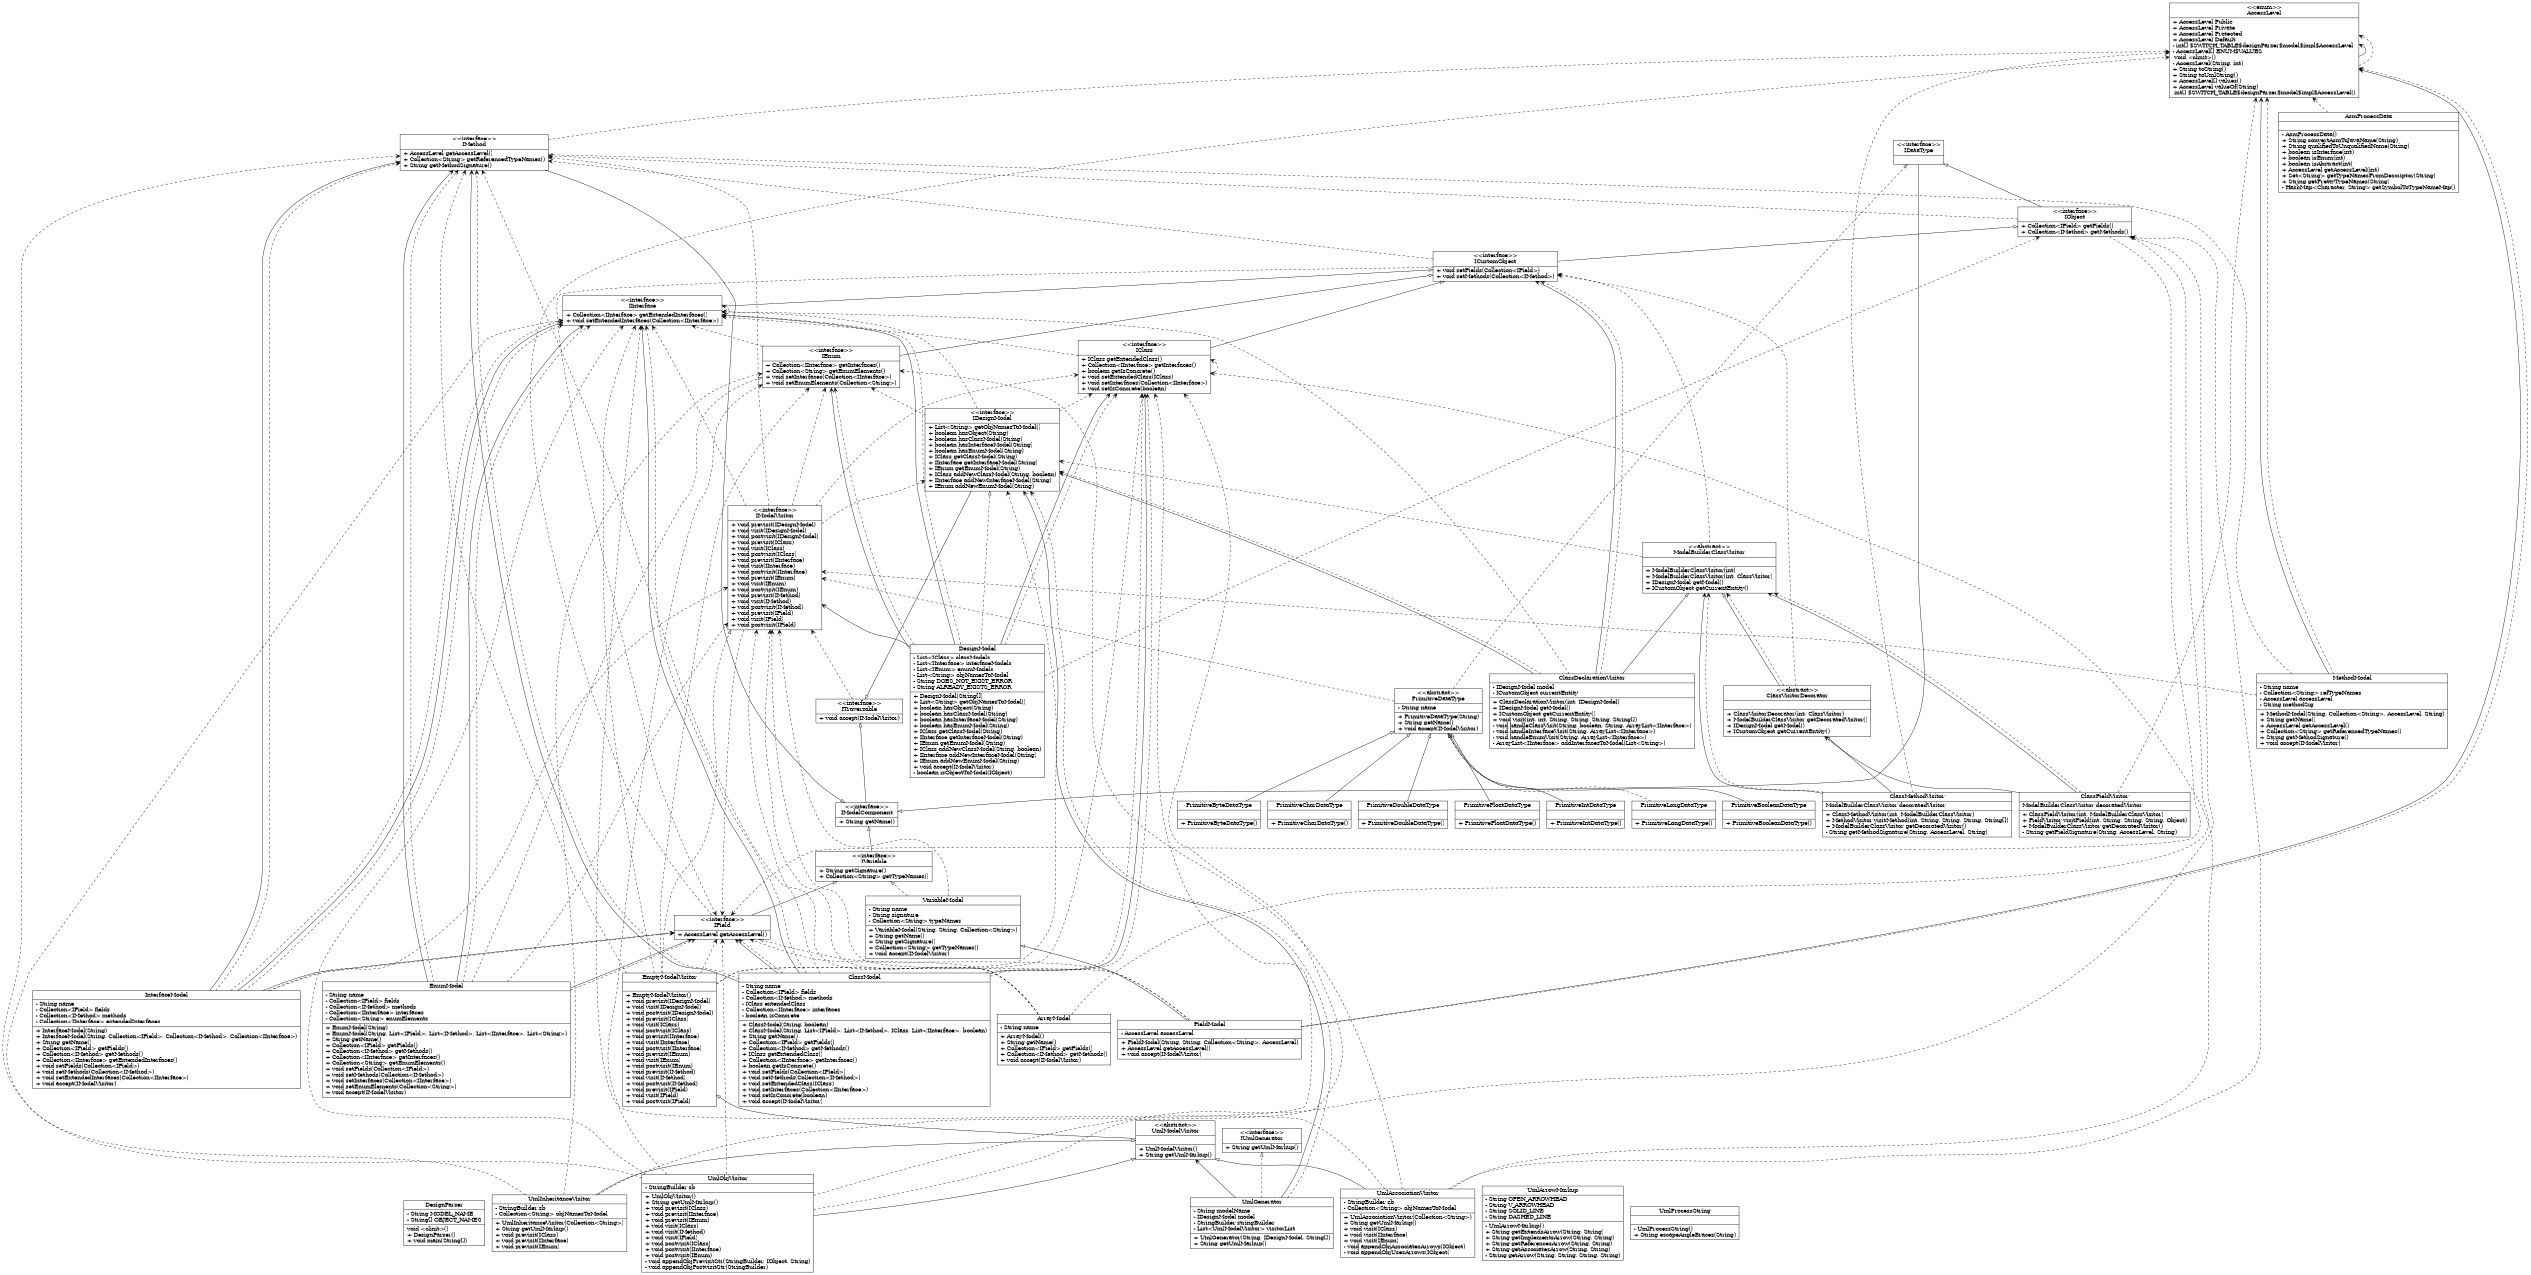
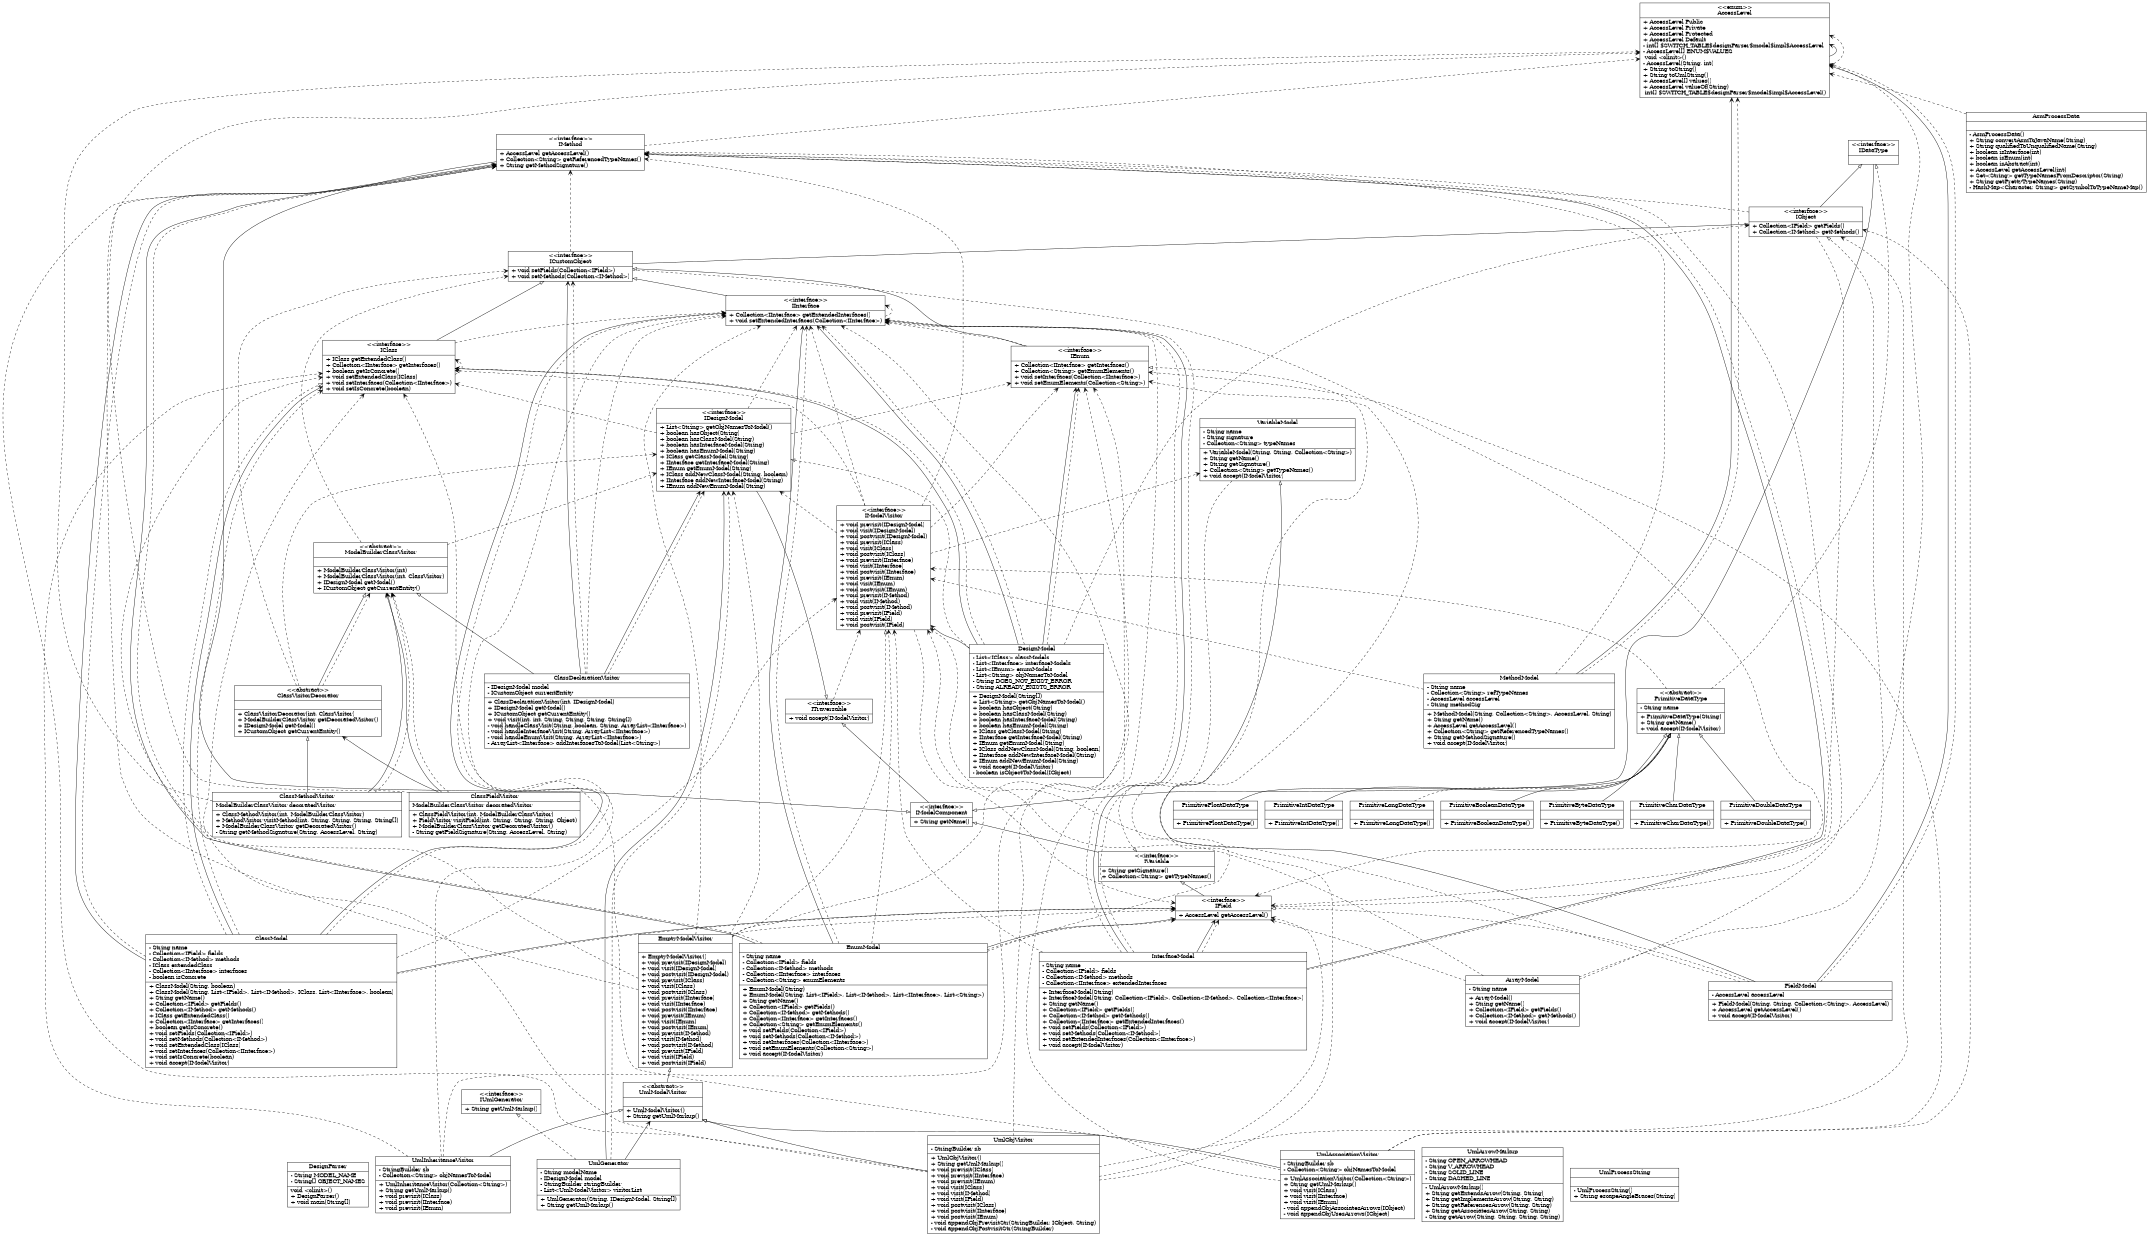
none -> (386, 483)
(817, 814) -> (1070, 512)
